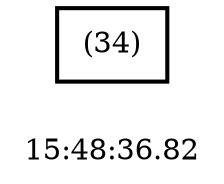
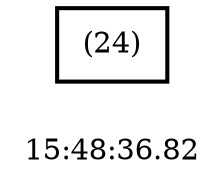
(112, 45) -> (112, 45)
